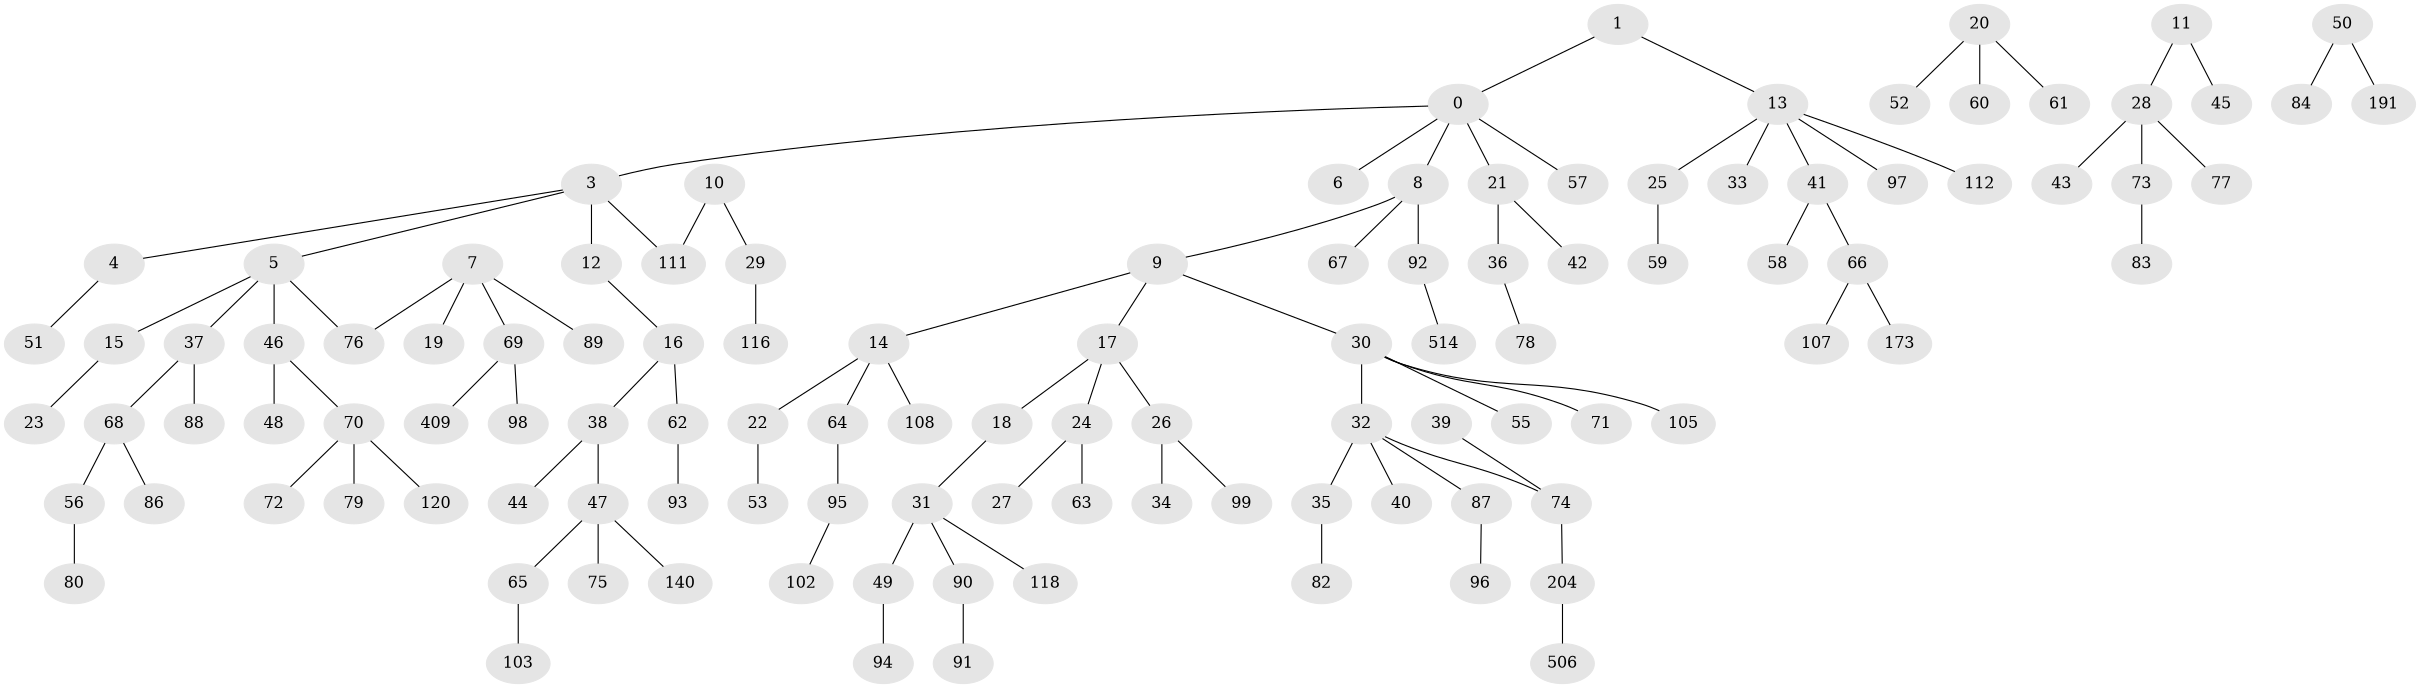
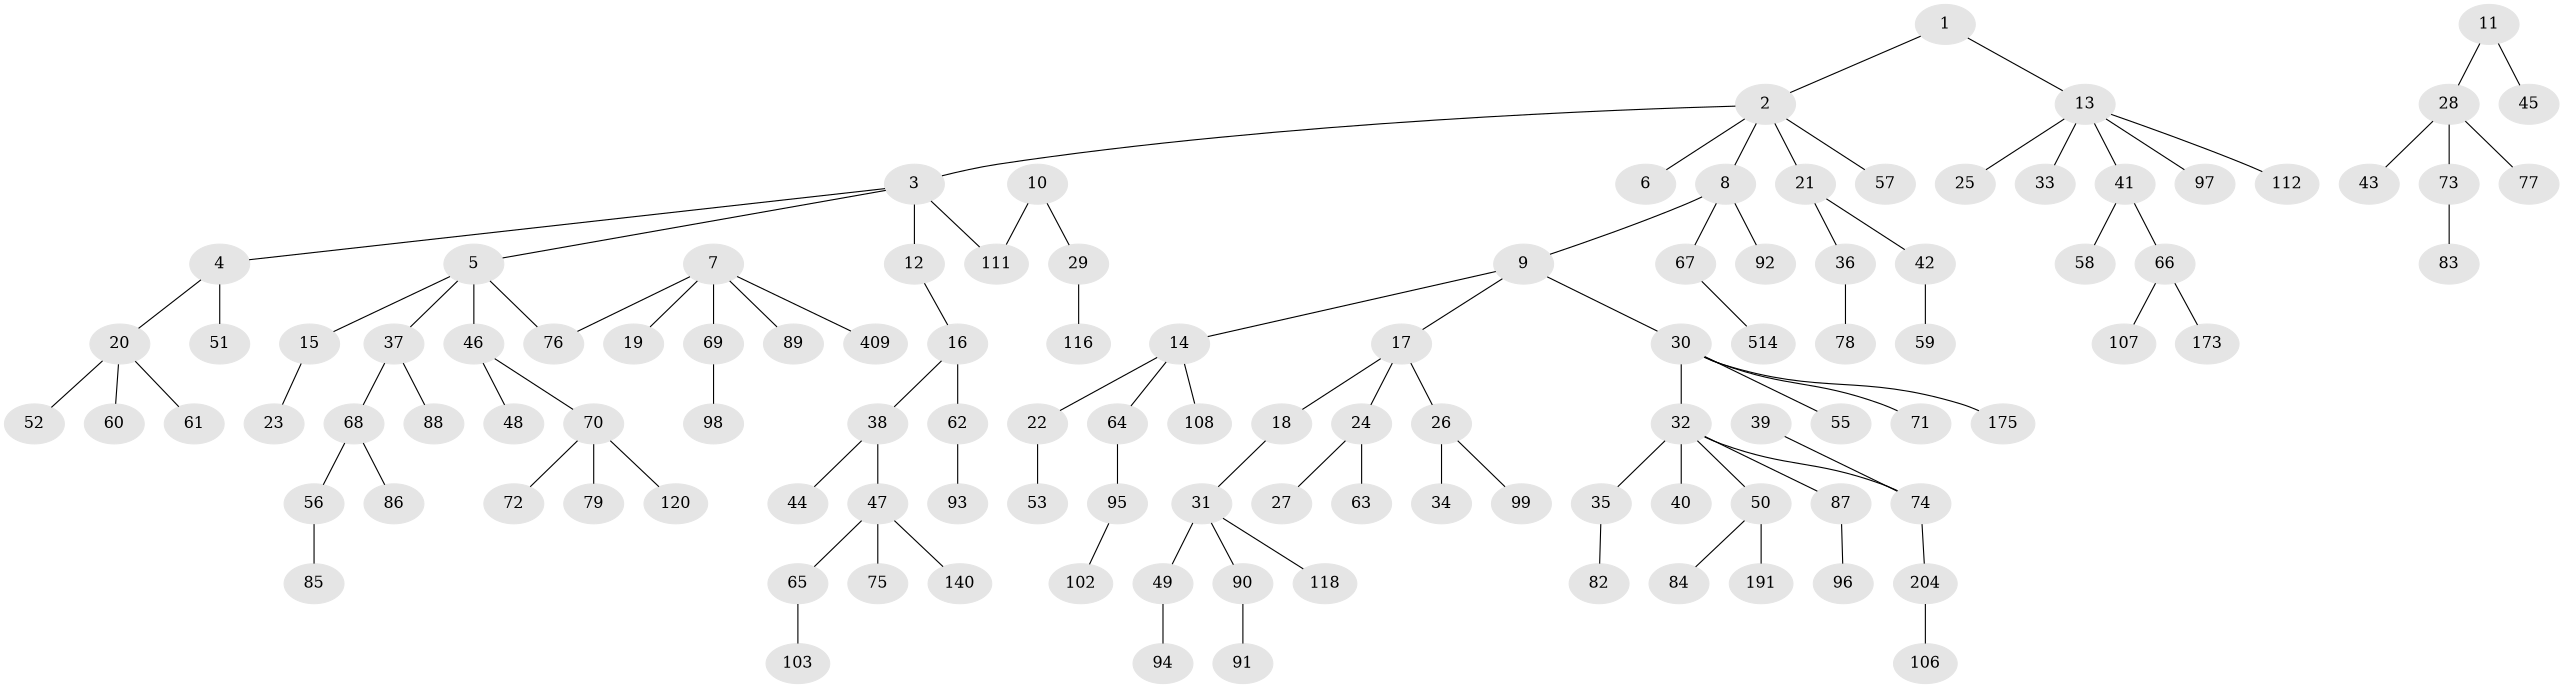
(1458, 104) -> (1766, 104)
(1658, 224) -> (1925, 304)
none -> (170, 304)
(1431, 304) -> (1724, 304)
(475, 384) -> (794, 304)
(1683, 424) -> (2003, 424)
none -> (1721, 464)
(74, 584) -> (314, 584)
(1562, 664) -> (1925, 664)
